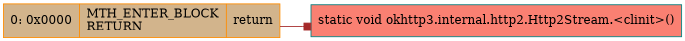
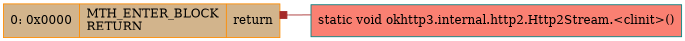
(291, 26) -> (300, 15)
